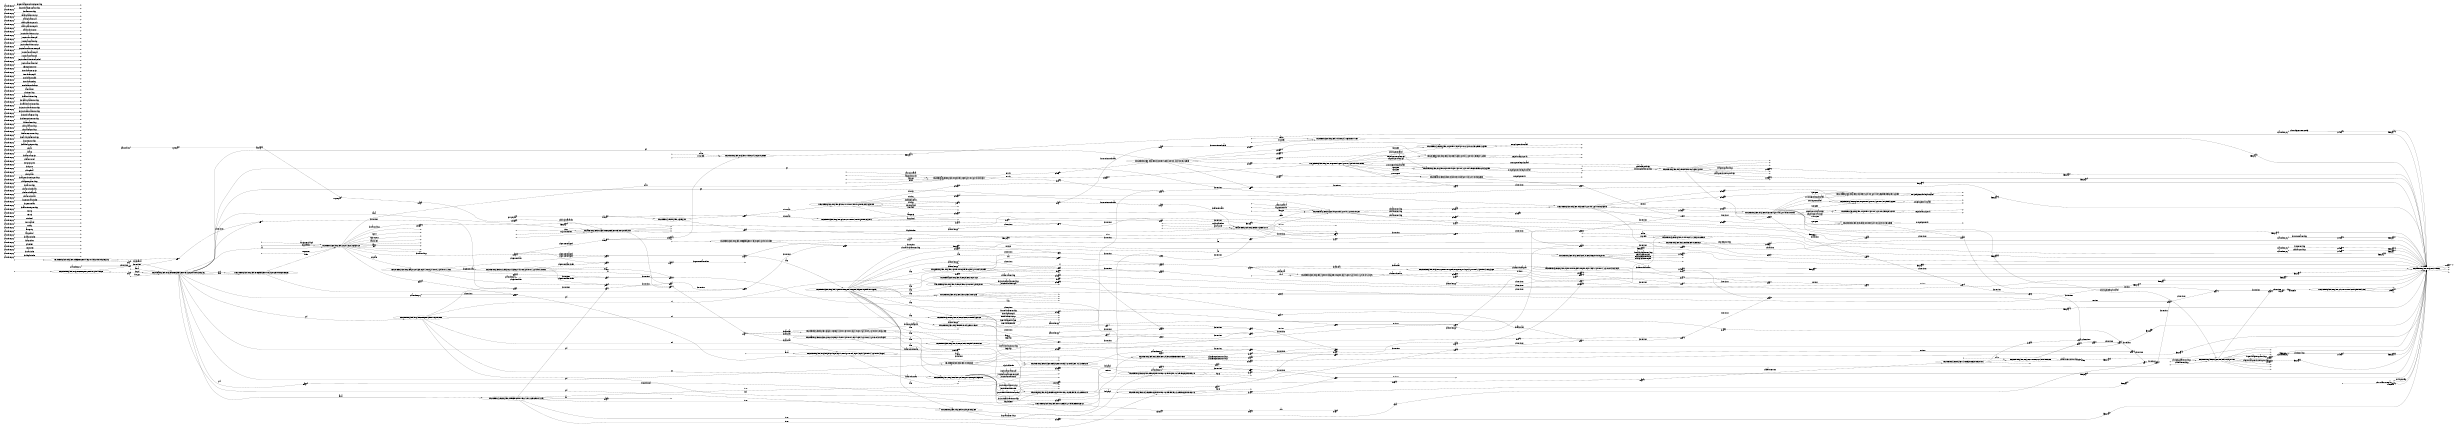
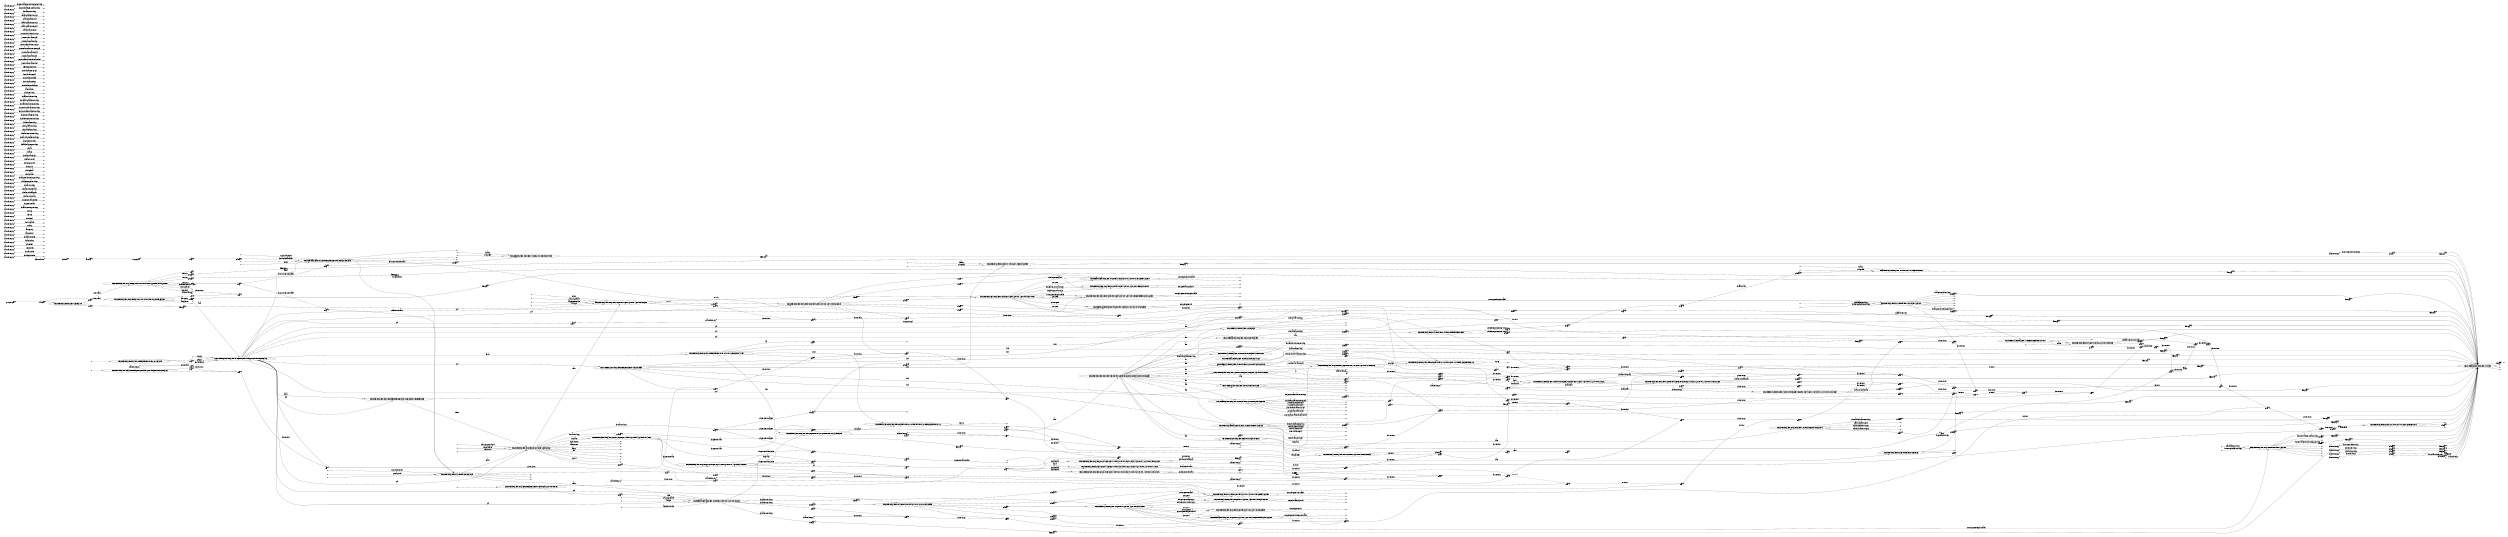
(1162, 220) -> none
none -> (412, 311)
(1005, 356) -> (758, 461)
(1008, 366) -> (1296, 318)
none -> (494, 461)
